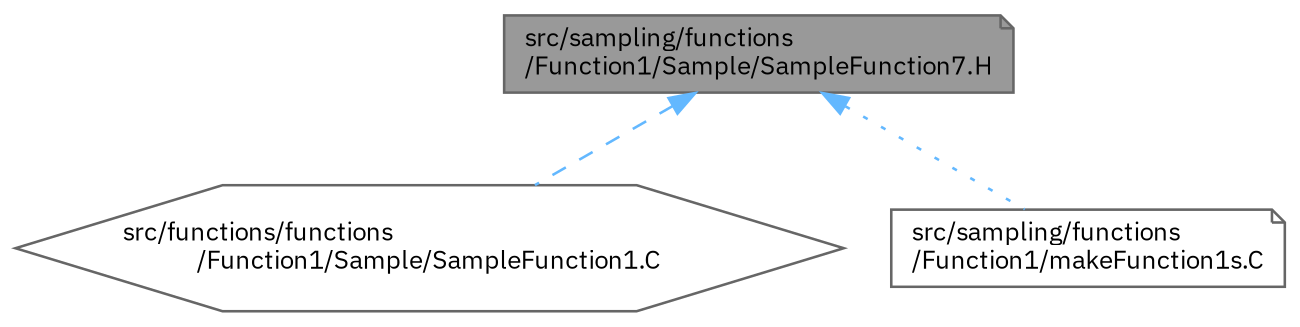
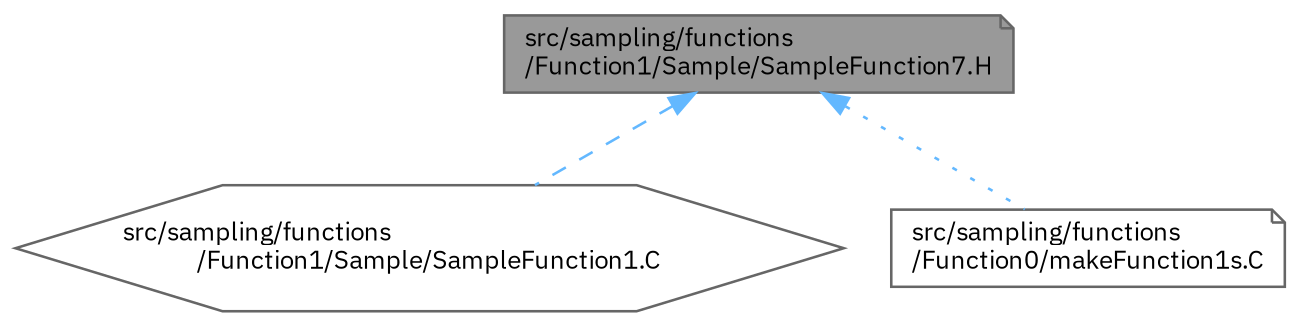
(430, 248) -> (430, 248)
(1088, 248) -> (1088, 248)
